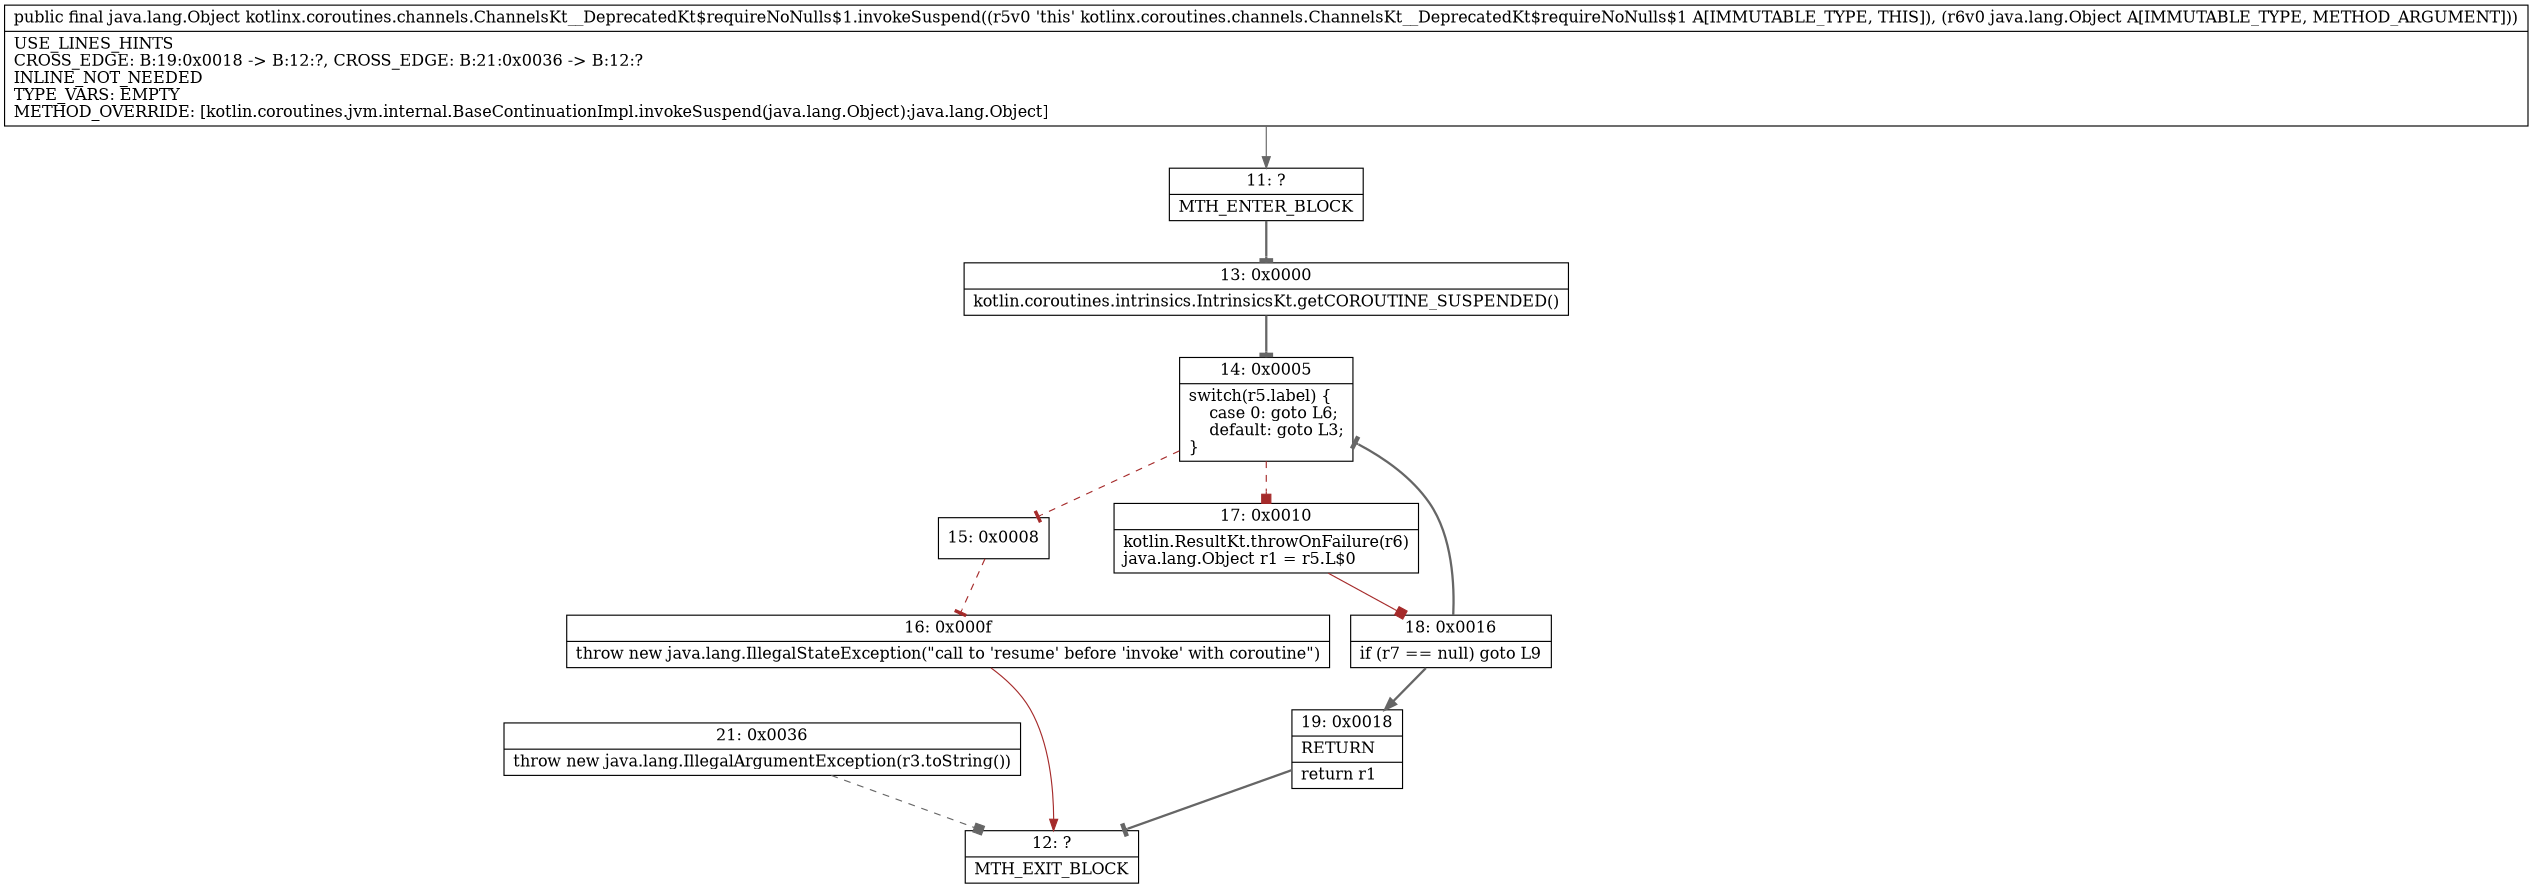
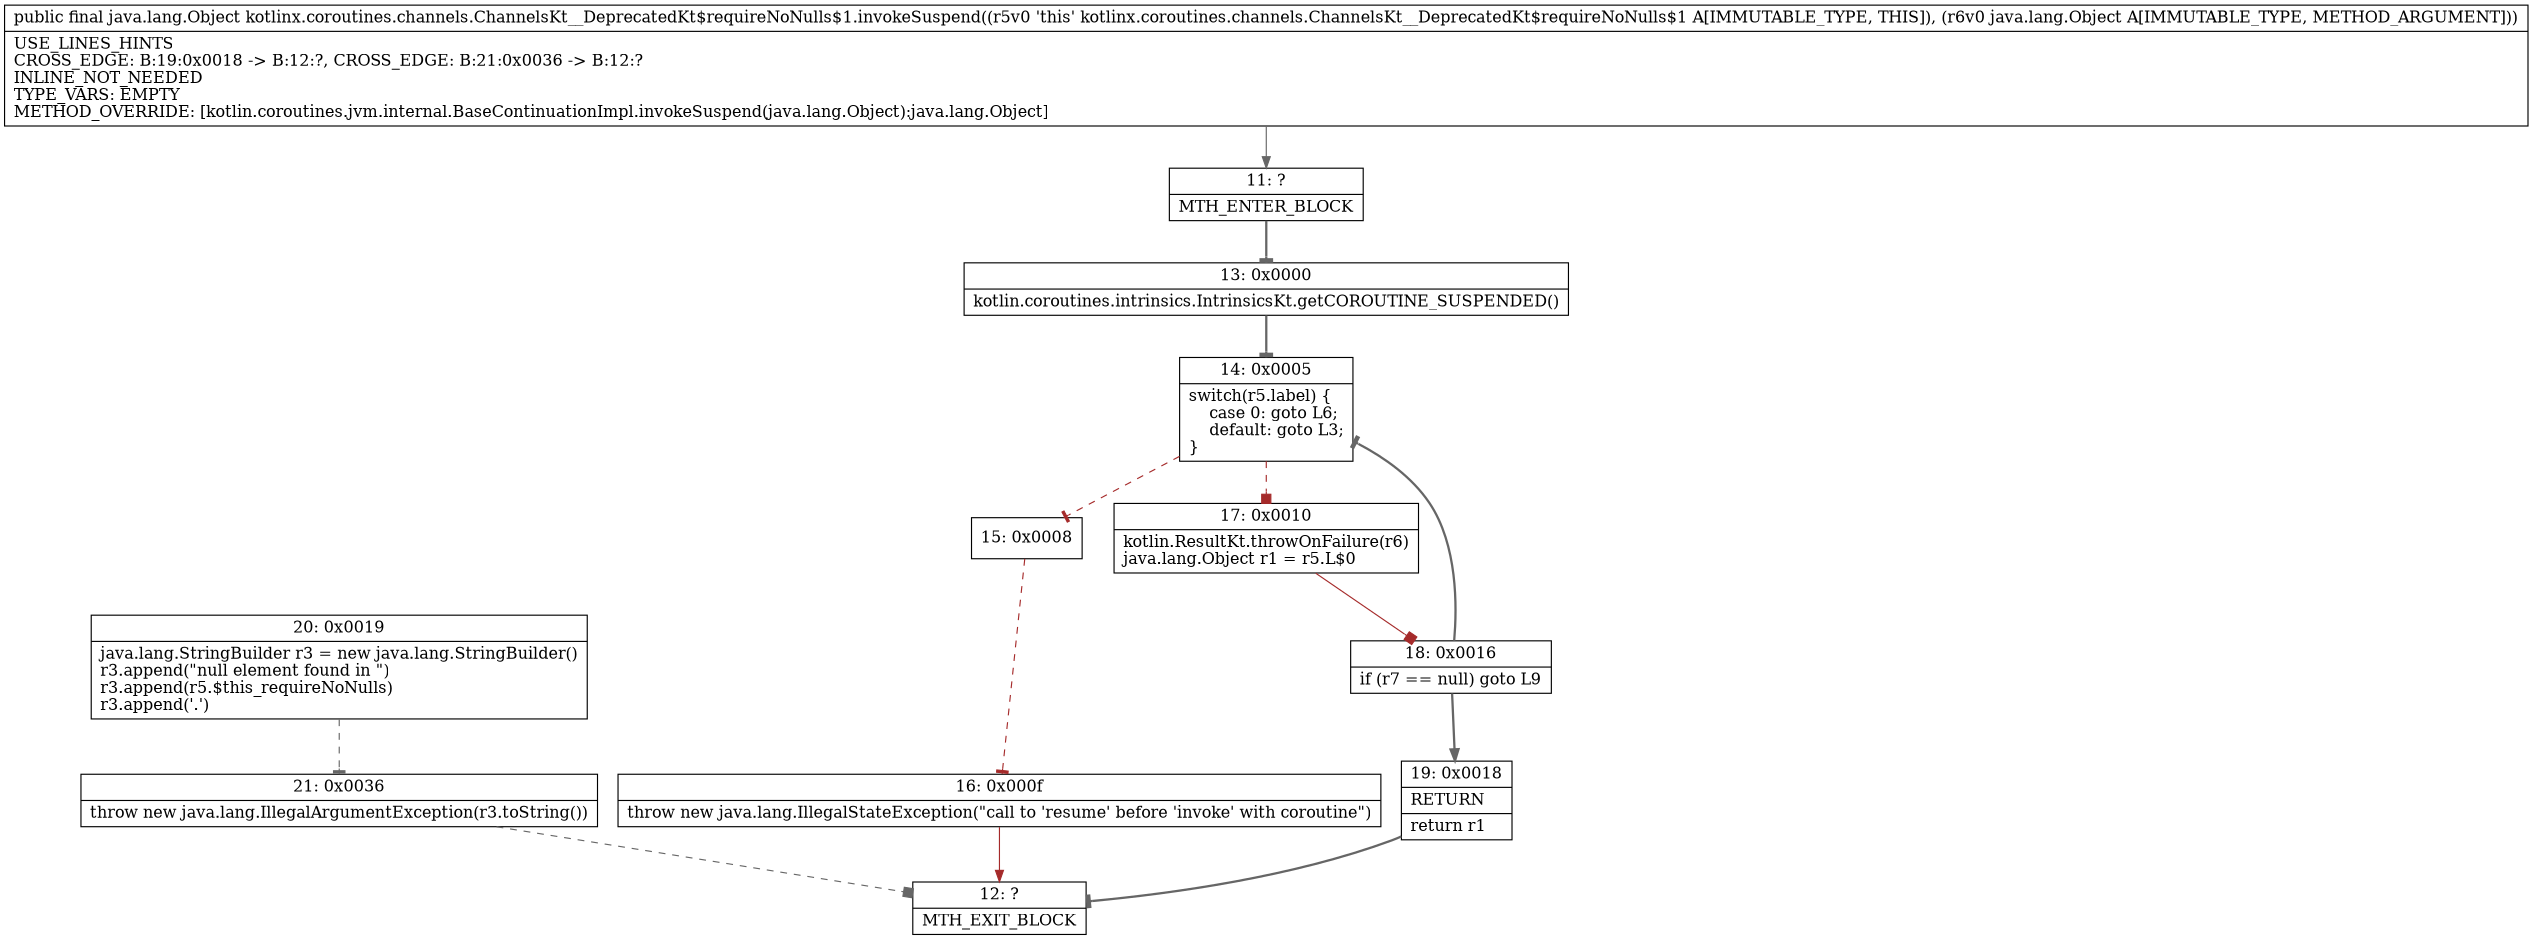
none -> (339, 667)
